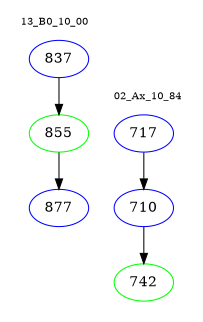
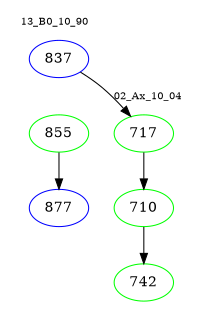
(55, 22) -> (55, 22)
(59, 91) -> (113, 97)
(148, 97) -> (148, 97)
(144, 133) -> (144, 133)
(144, 208) -> (144, 208)
